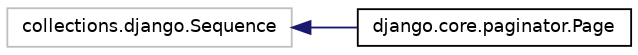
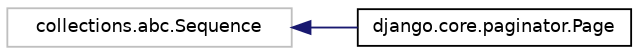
(150, 28) -> (150, 28)
